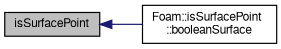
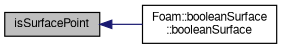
(210, 24) -> (210, 24)
